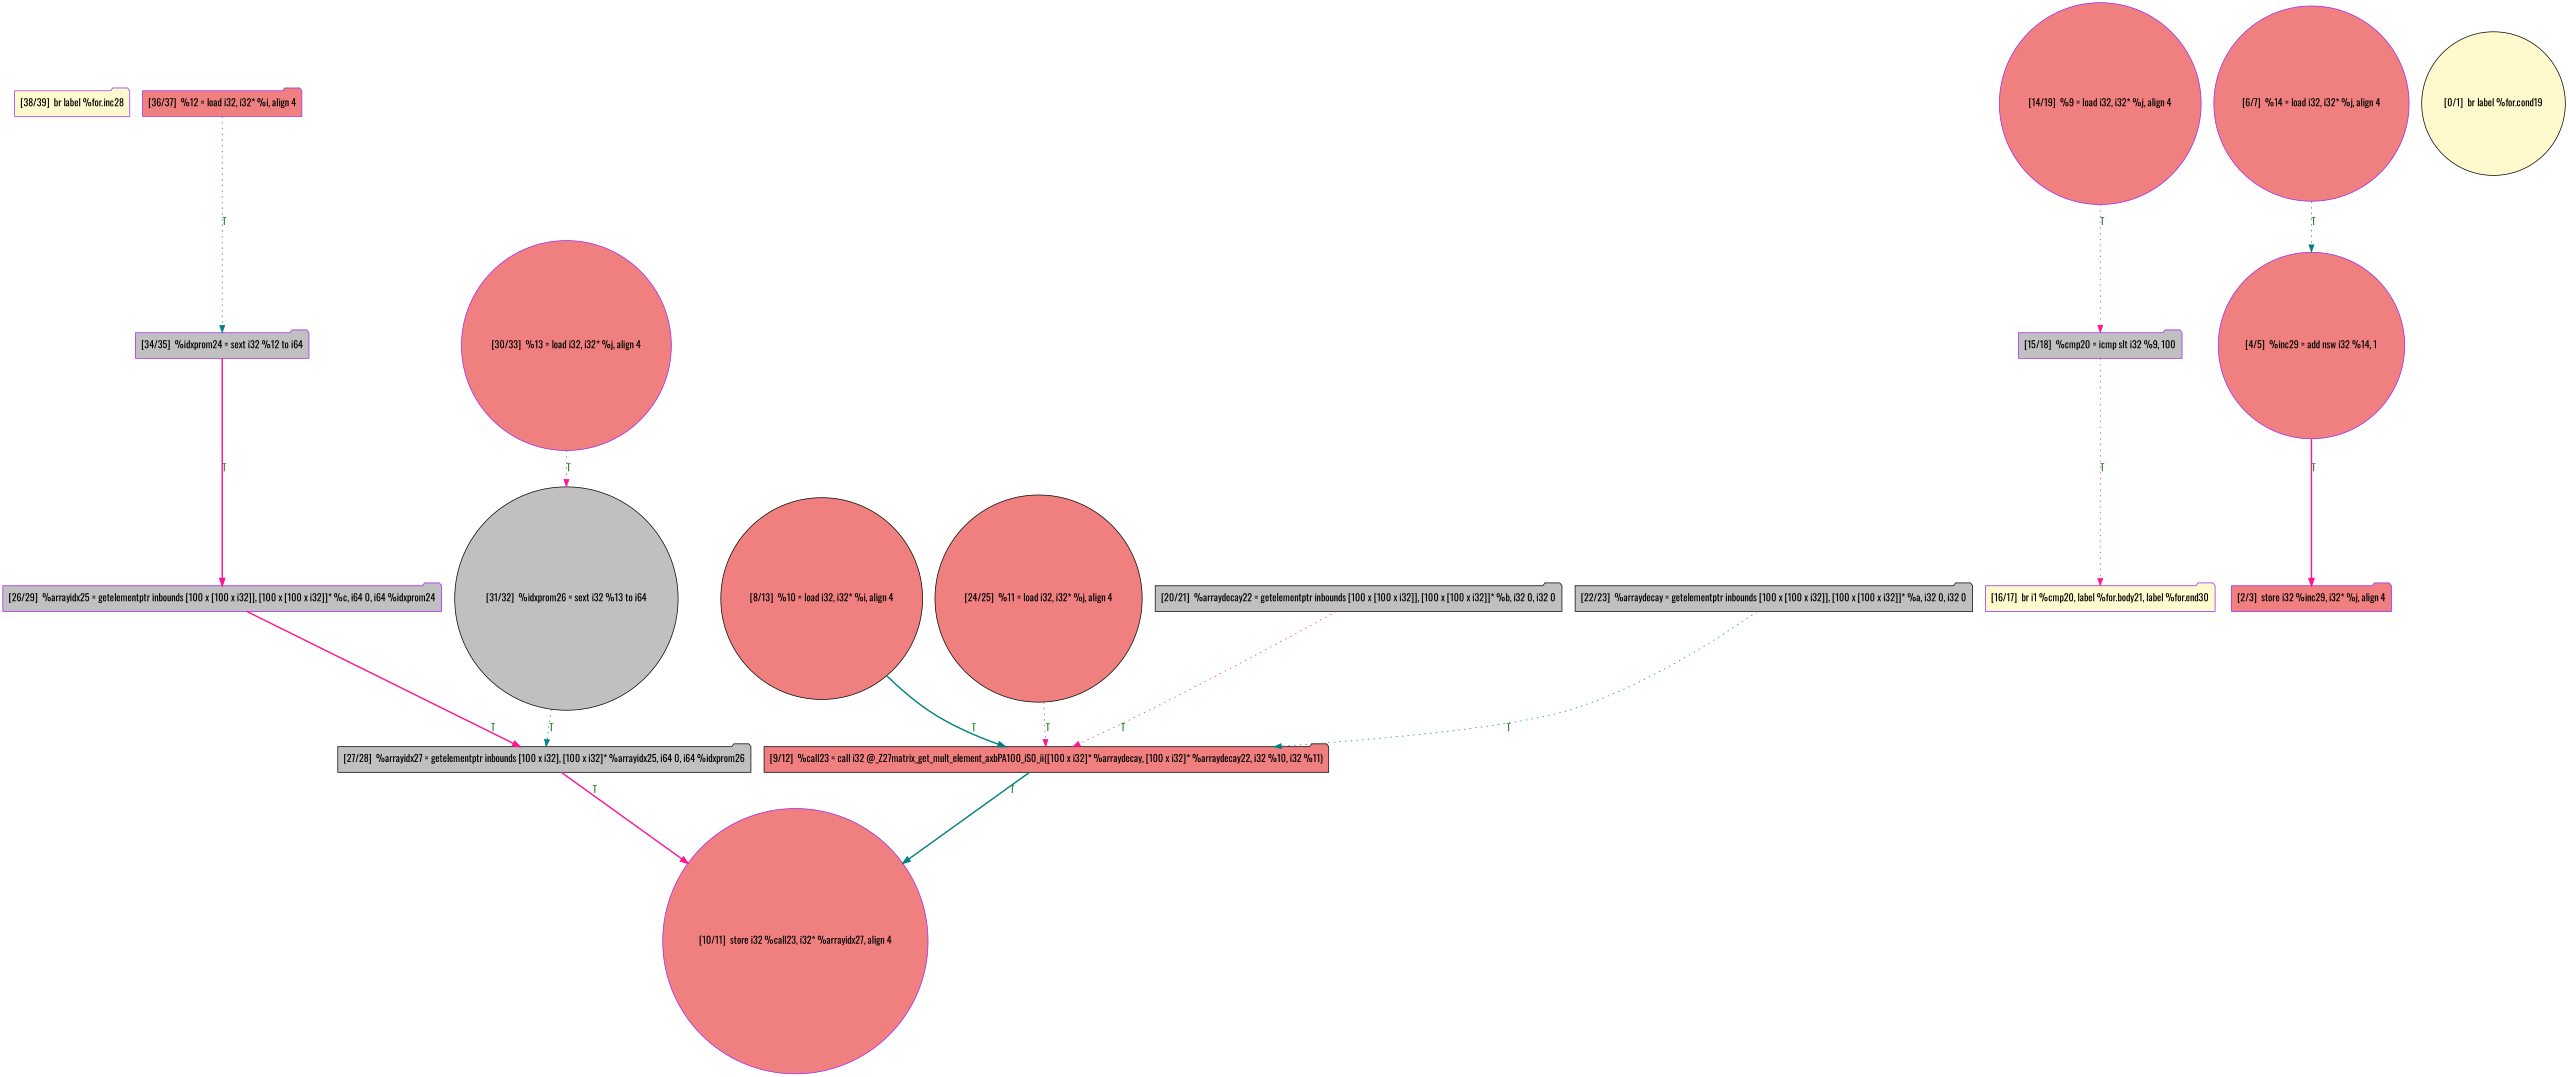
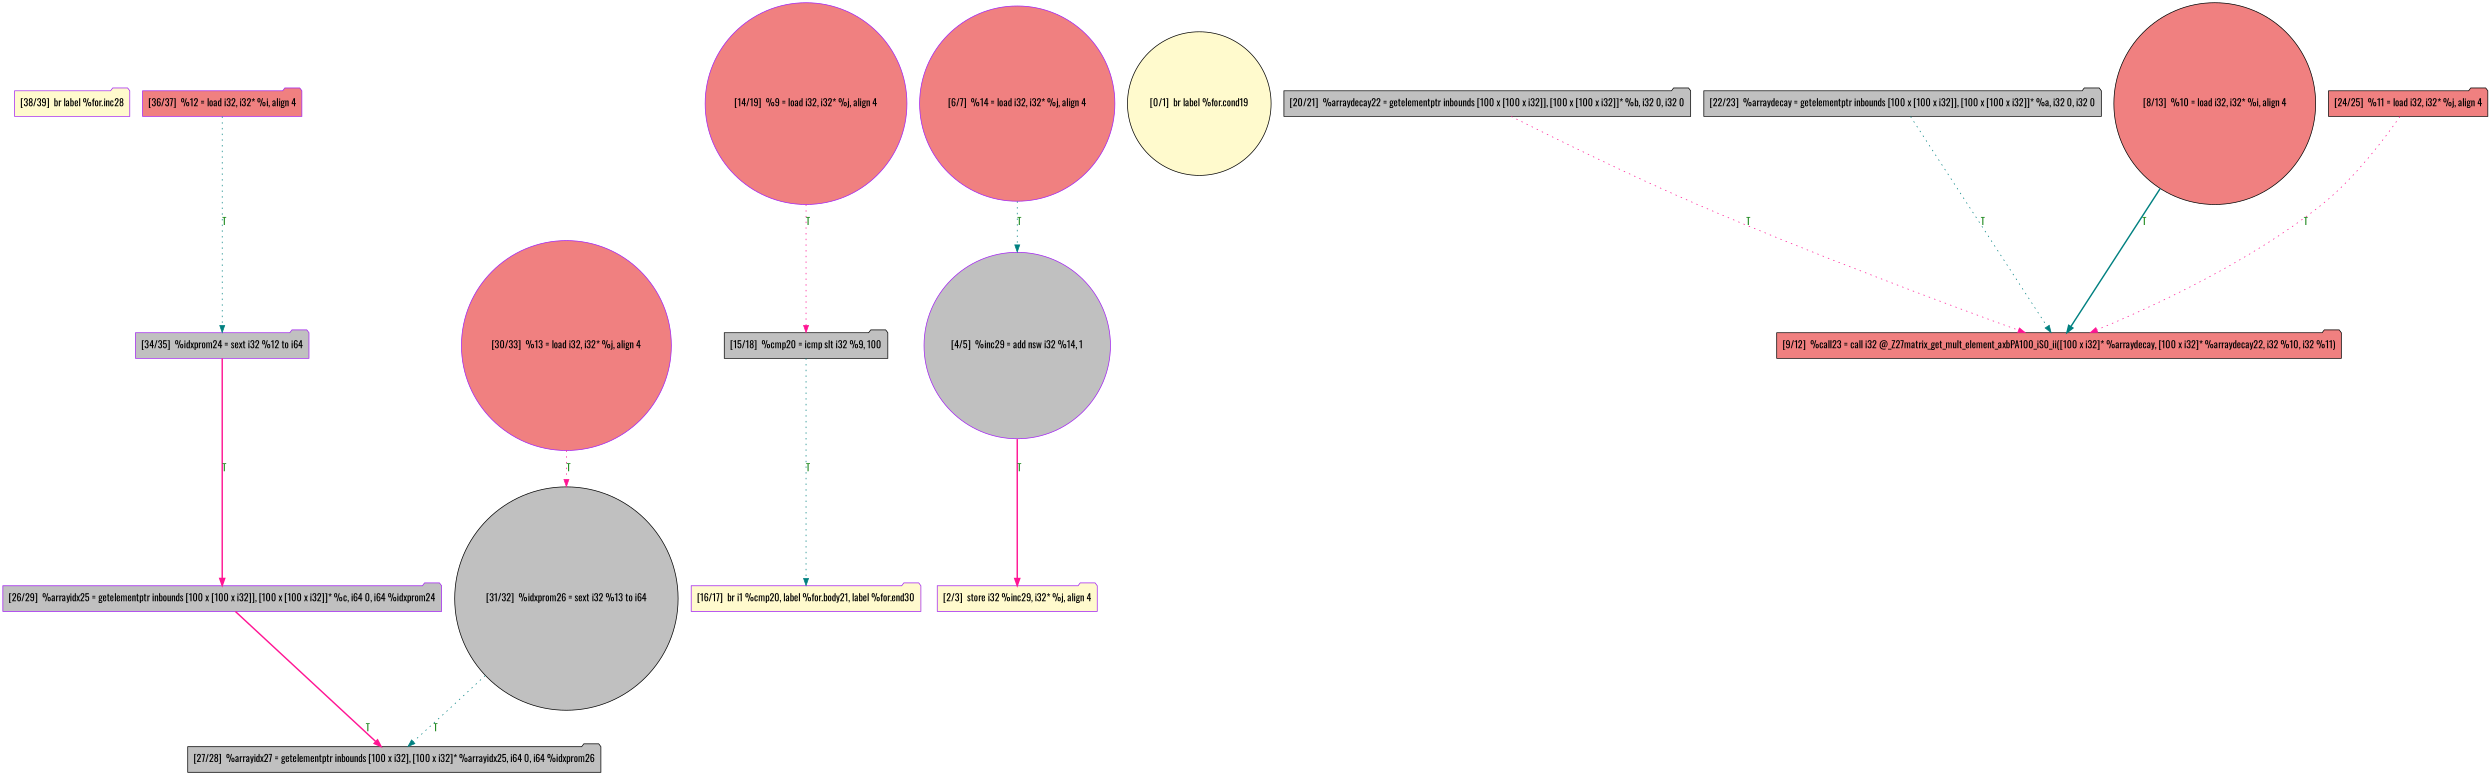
(2100, 346) -> (806, 346)
(2311, 346) -> (1017, 346)
(2100, 468) -> (806, 468)
(1039, 599) -> (2408, 104)
(2311, 599) -> (1017, 599)
(795, 941) -> none
